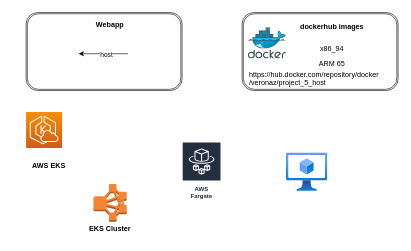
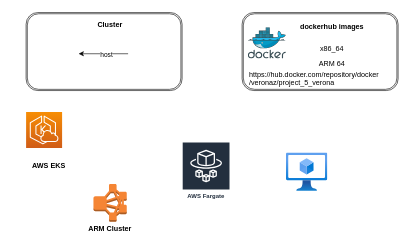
(110, 24) -> (110, 24)
(332, 49) -> (332, 49)
(332, 63) -> (332, 63)
(324, 83) -> (324, 83)
(202, 172) -> (206, 172)
(110, 229) -> (110, 229)
